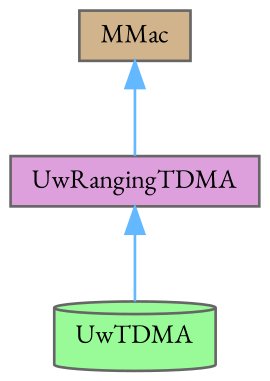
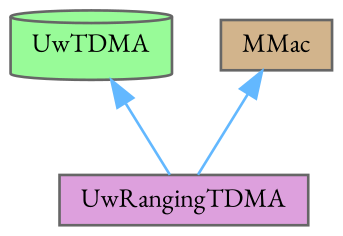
(135, 268) -> (148, 139)
